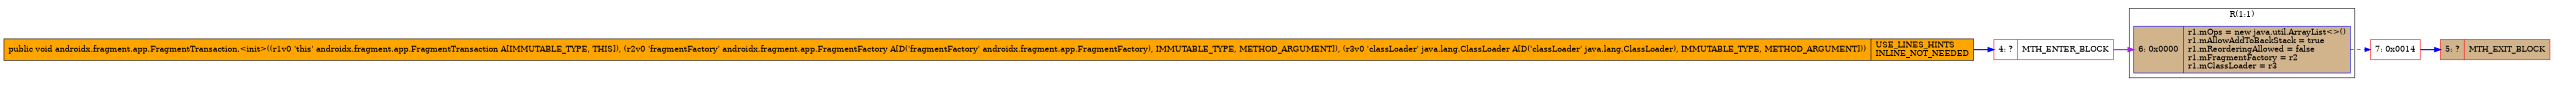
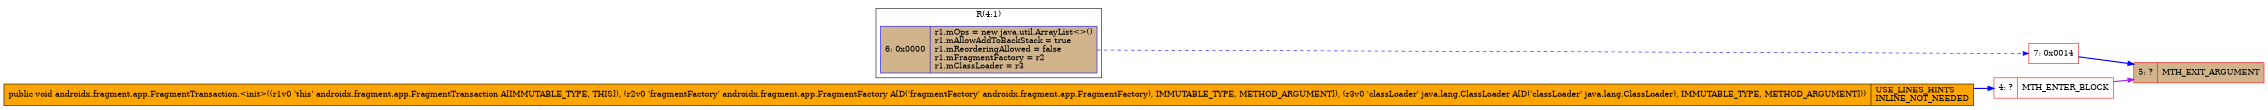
(2242, 15) -> (989, 15)
(2507, 49) -> (2211, 72)
(2121, 50) -> (2121, 81)
